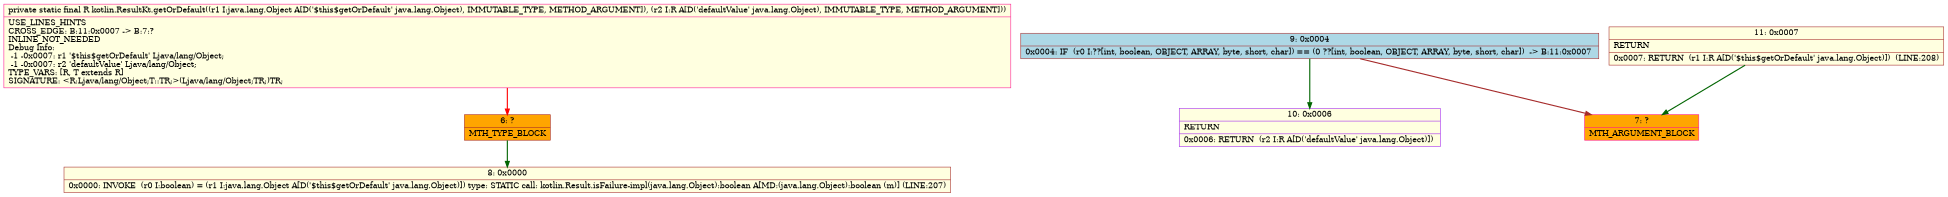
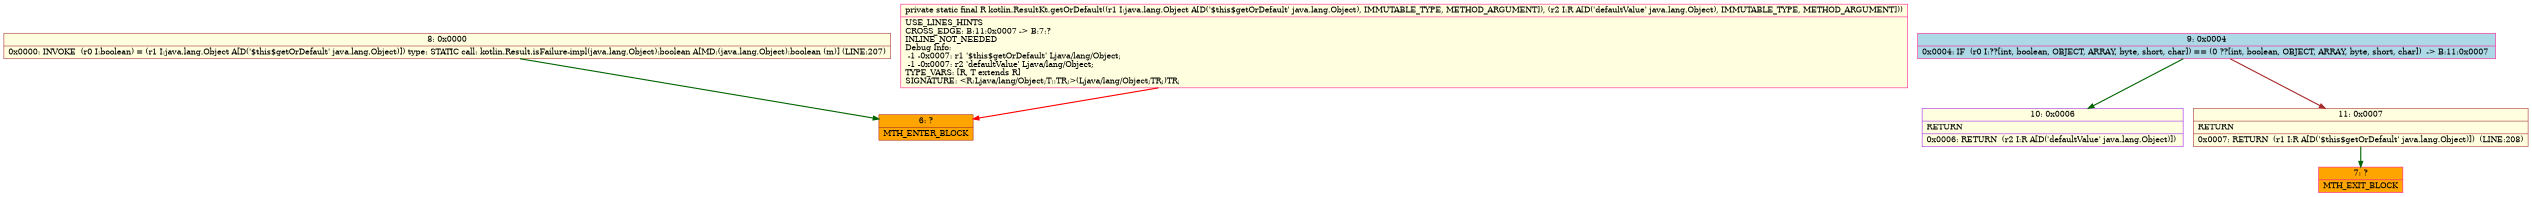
(1310, 46) -> (2207, 46)
(1473, 86) -> (2275, 82)
(507, 134) -> (926, 134)
(1642, 134) -> (2361, 186)
(507, 151) -> (697, 88)
